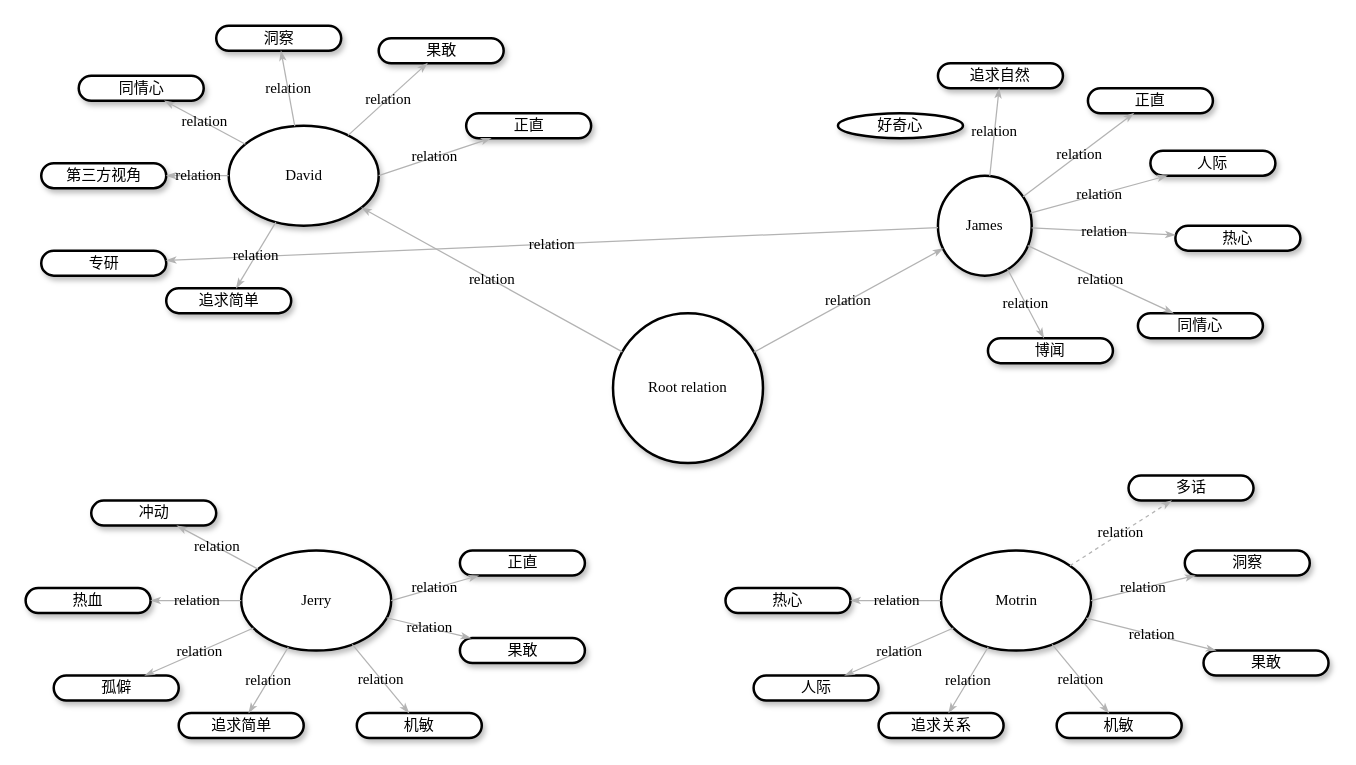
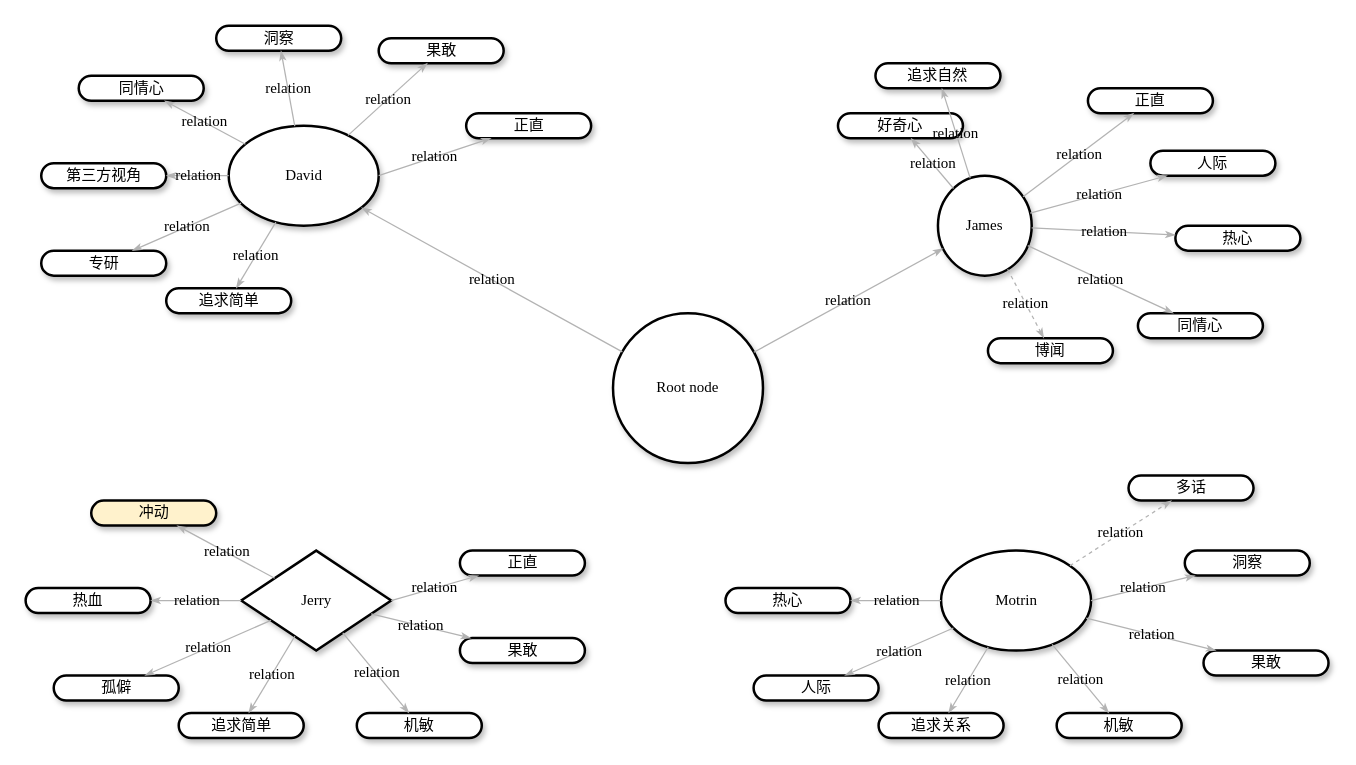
(1001, 76) -> (938, 76)
(901, 126) -> (901, 126)
none -> (187, 227)
(552, 244) -> (933, 164)
(1024, 301) -> (1024, 301)
(688, 388) -> (688, 388)
(154, 513) -> (154, 513)
(316, 601) -> (316, 601)
